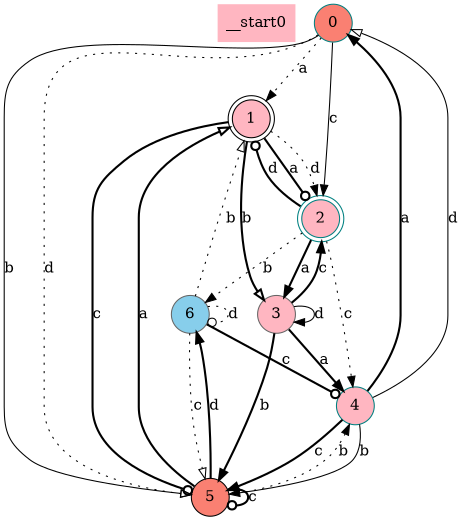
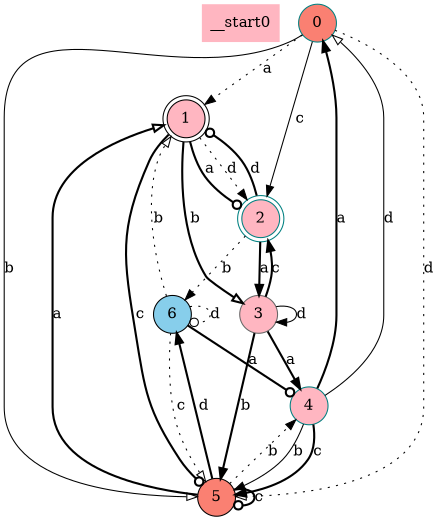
(340, 309) -> none
(190, 314) -> (172, 314)
(286, 360) -> (253, 360)
